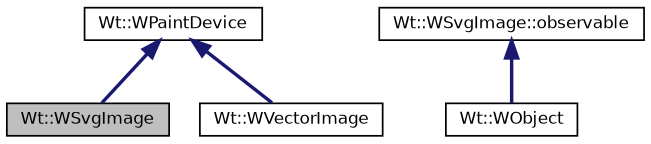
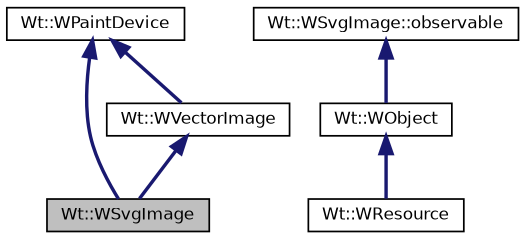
none -> (158, 175)
none -> (386, 215)
